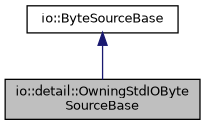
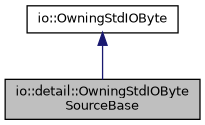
(103, 19) -> (103, 19)
